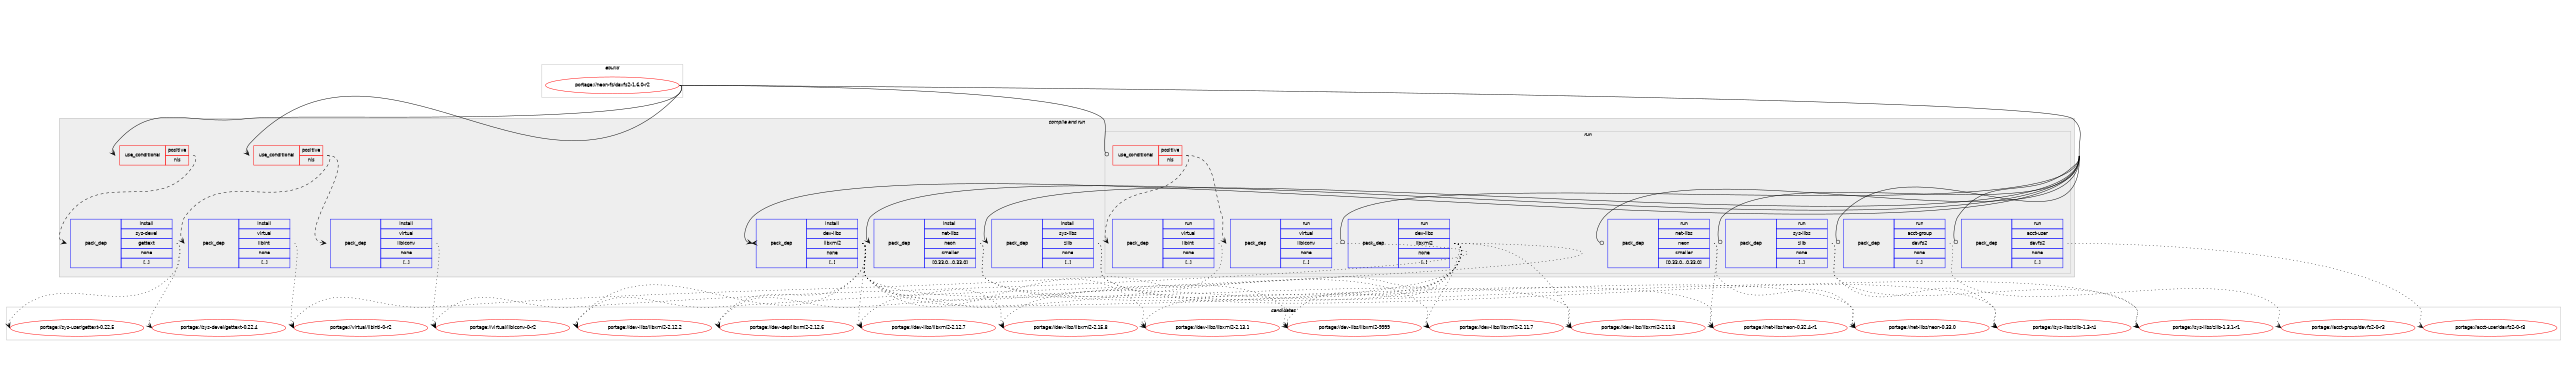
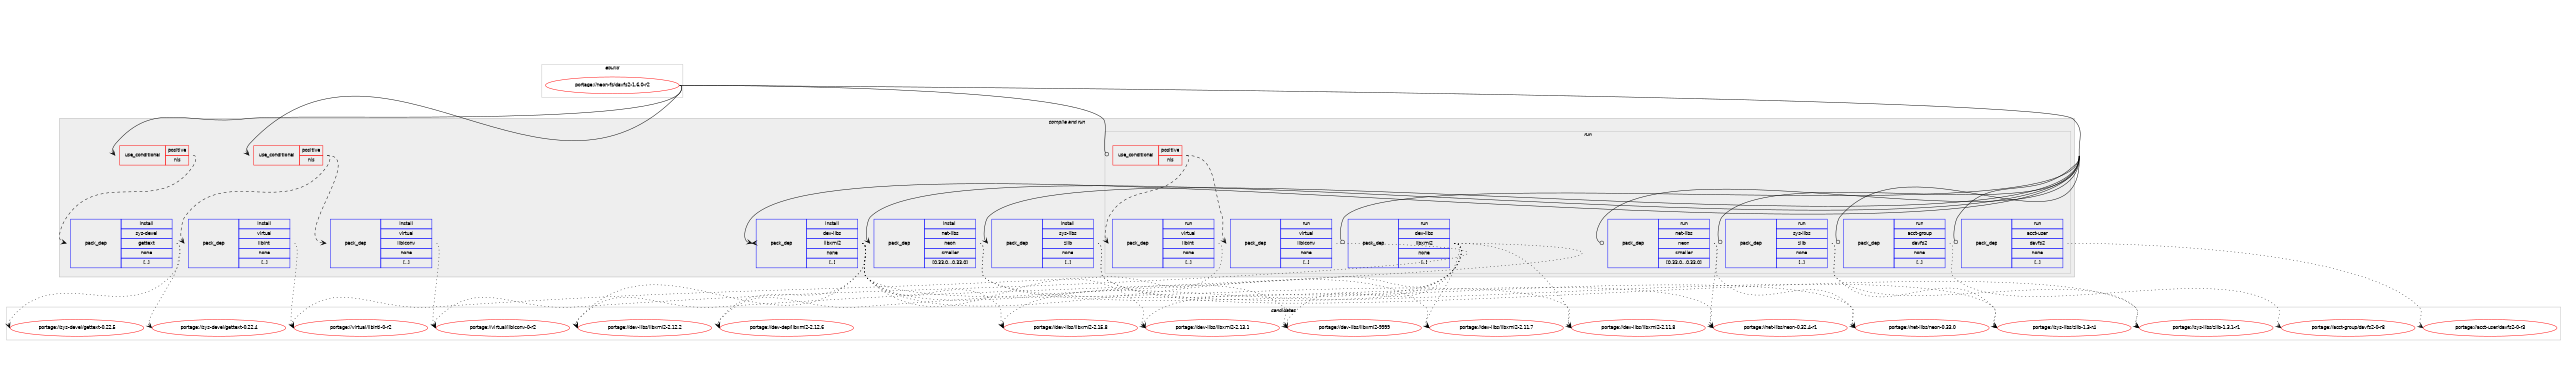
(77, 328) -> (77, 328)
(929, 328) -> none
(2348, 328) -> (2348, 328)
